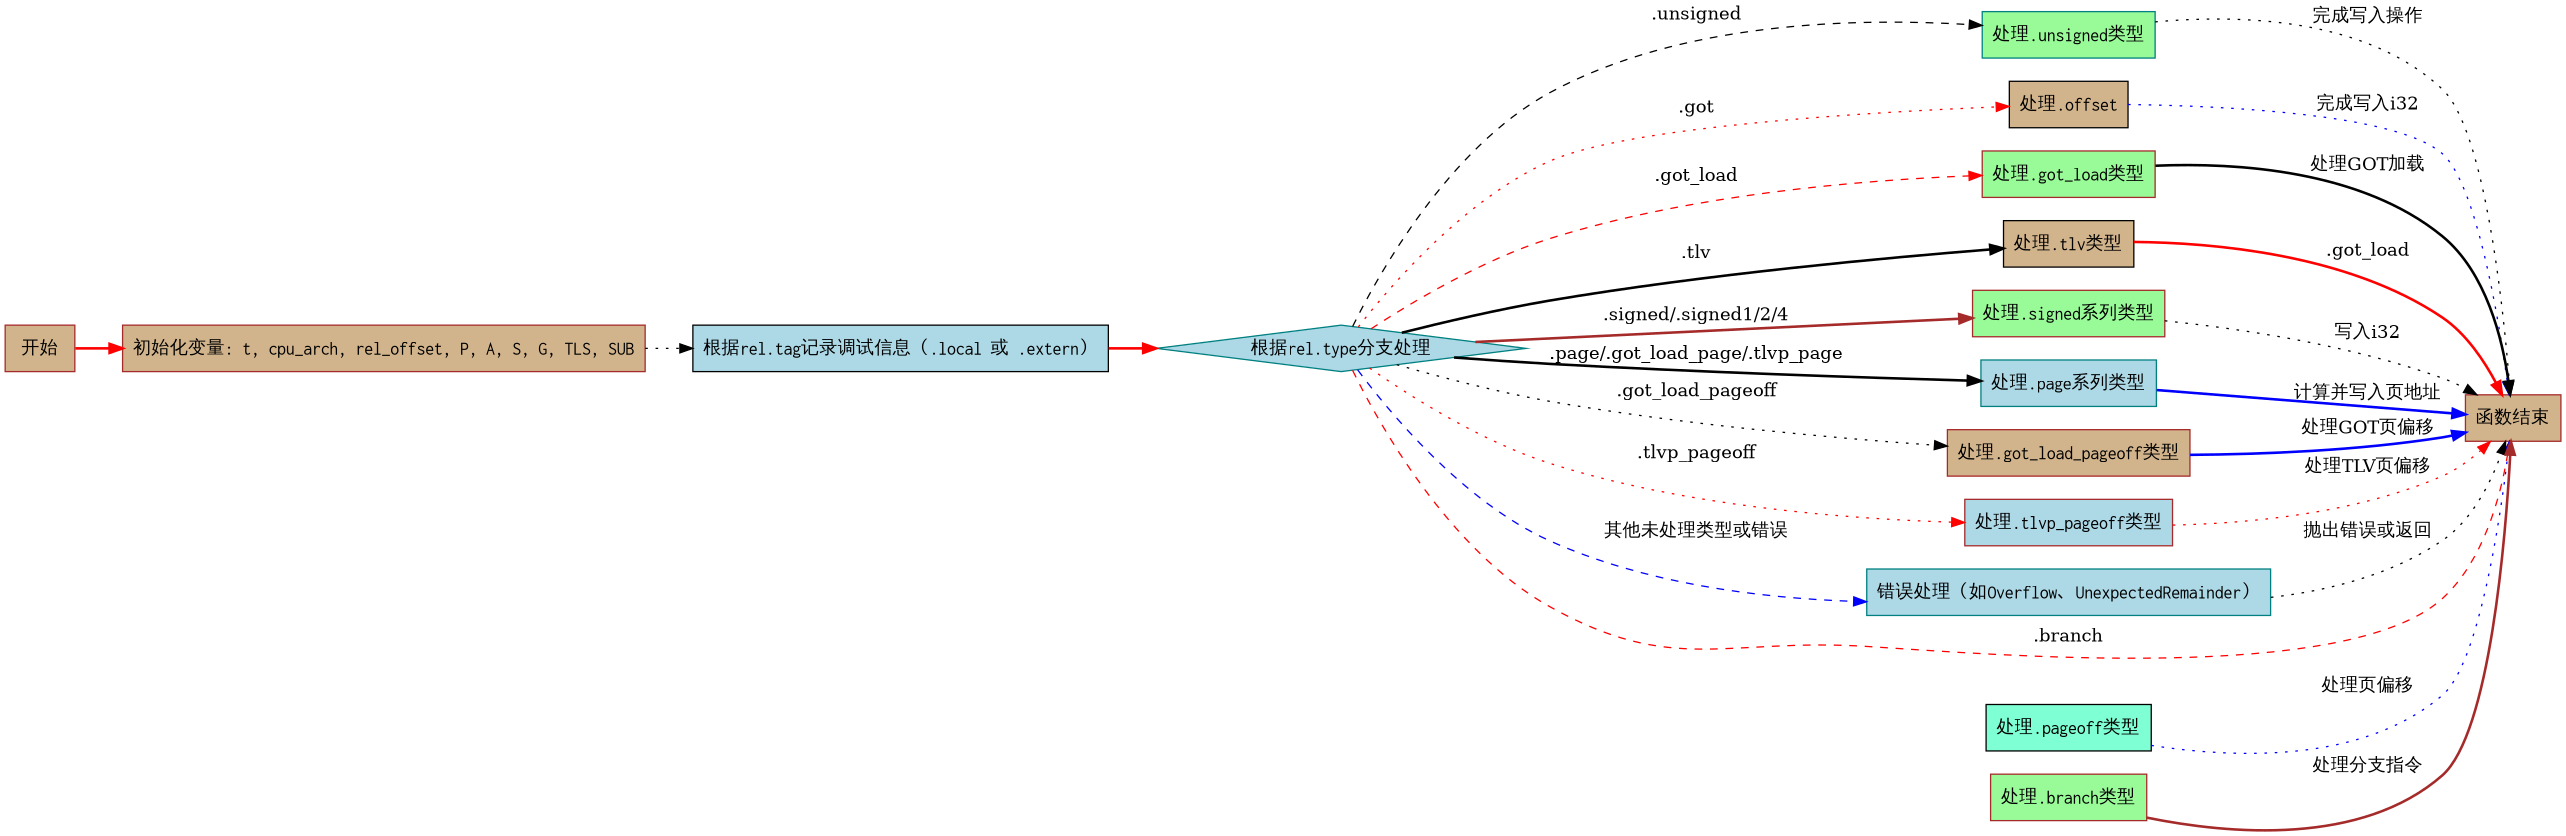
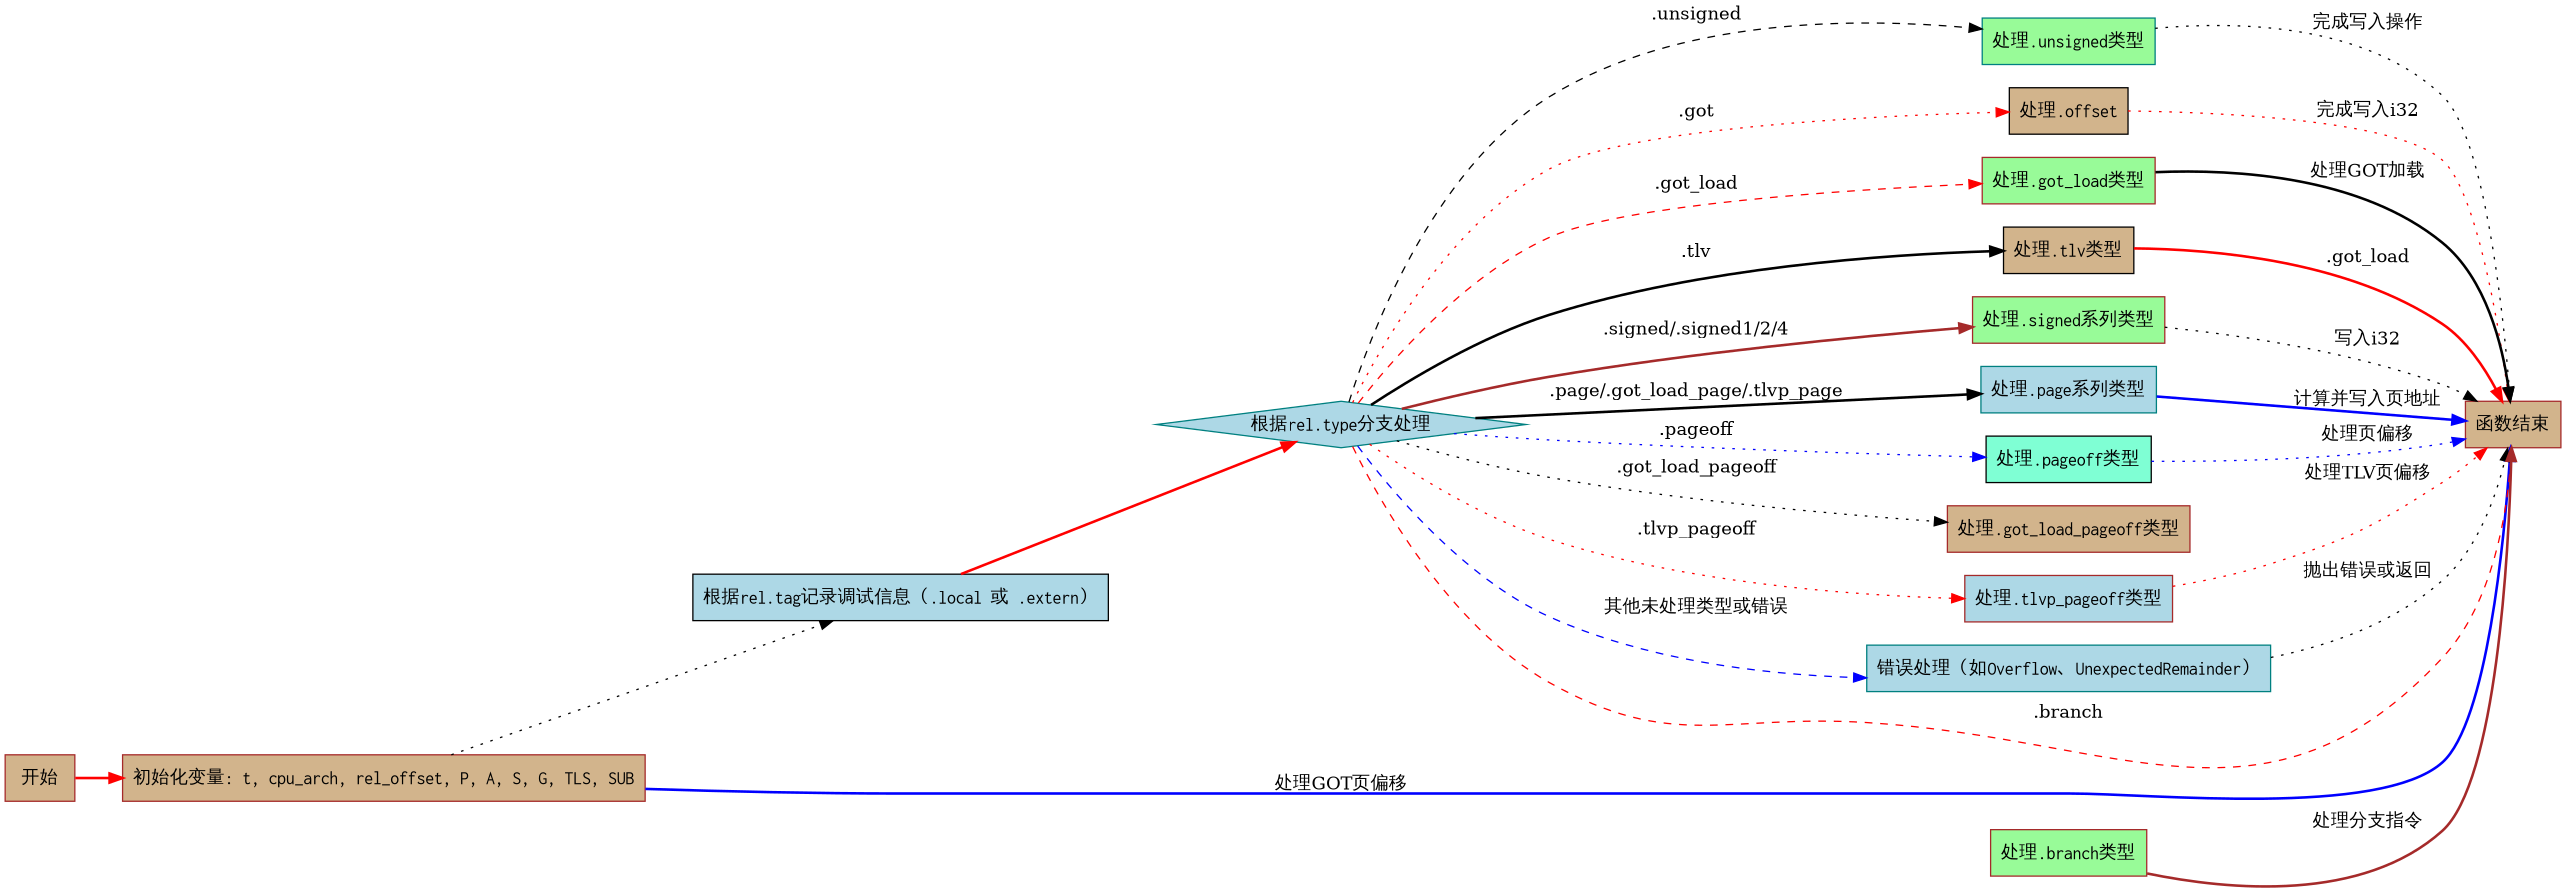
(2406, 135) -> (2406, 142)
none -> (1713, 448)
(2322, 450) -> (1703, 794)
